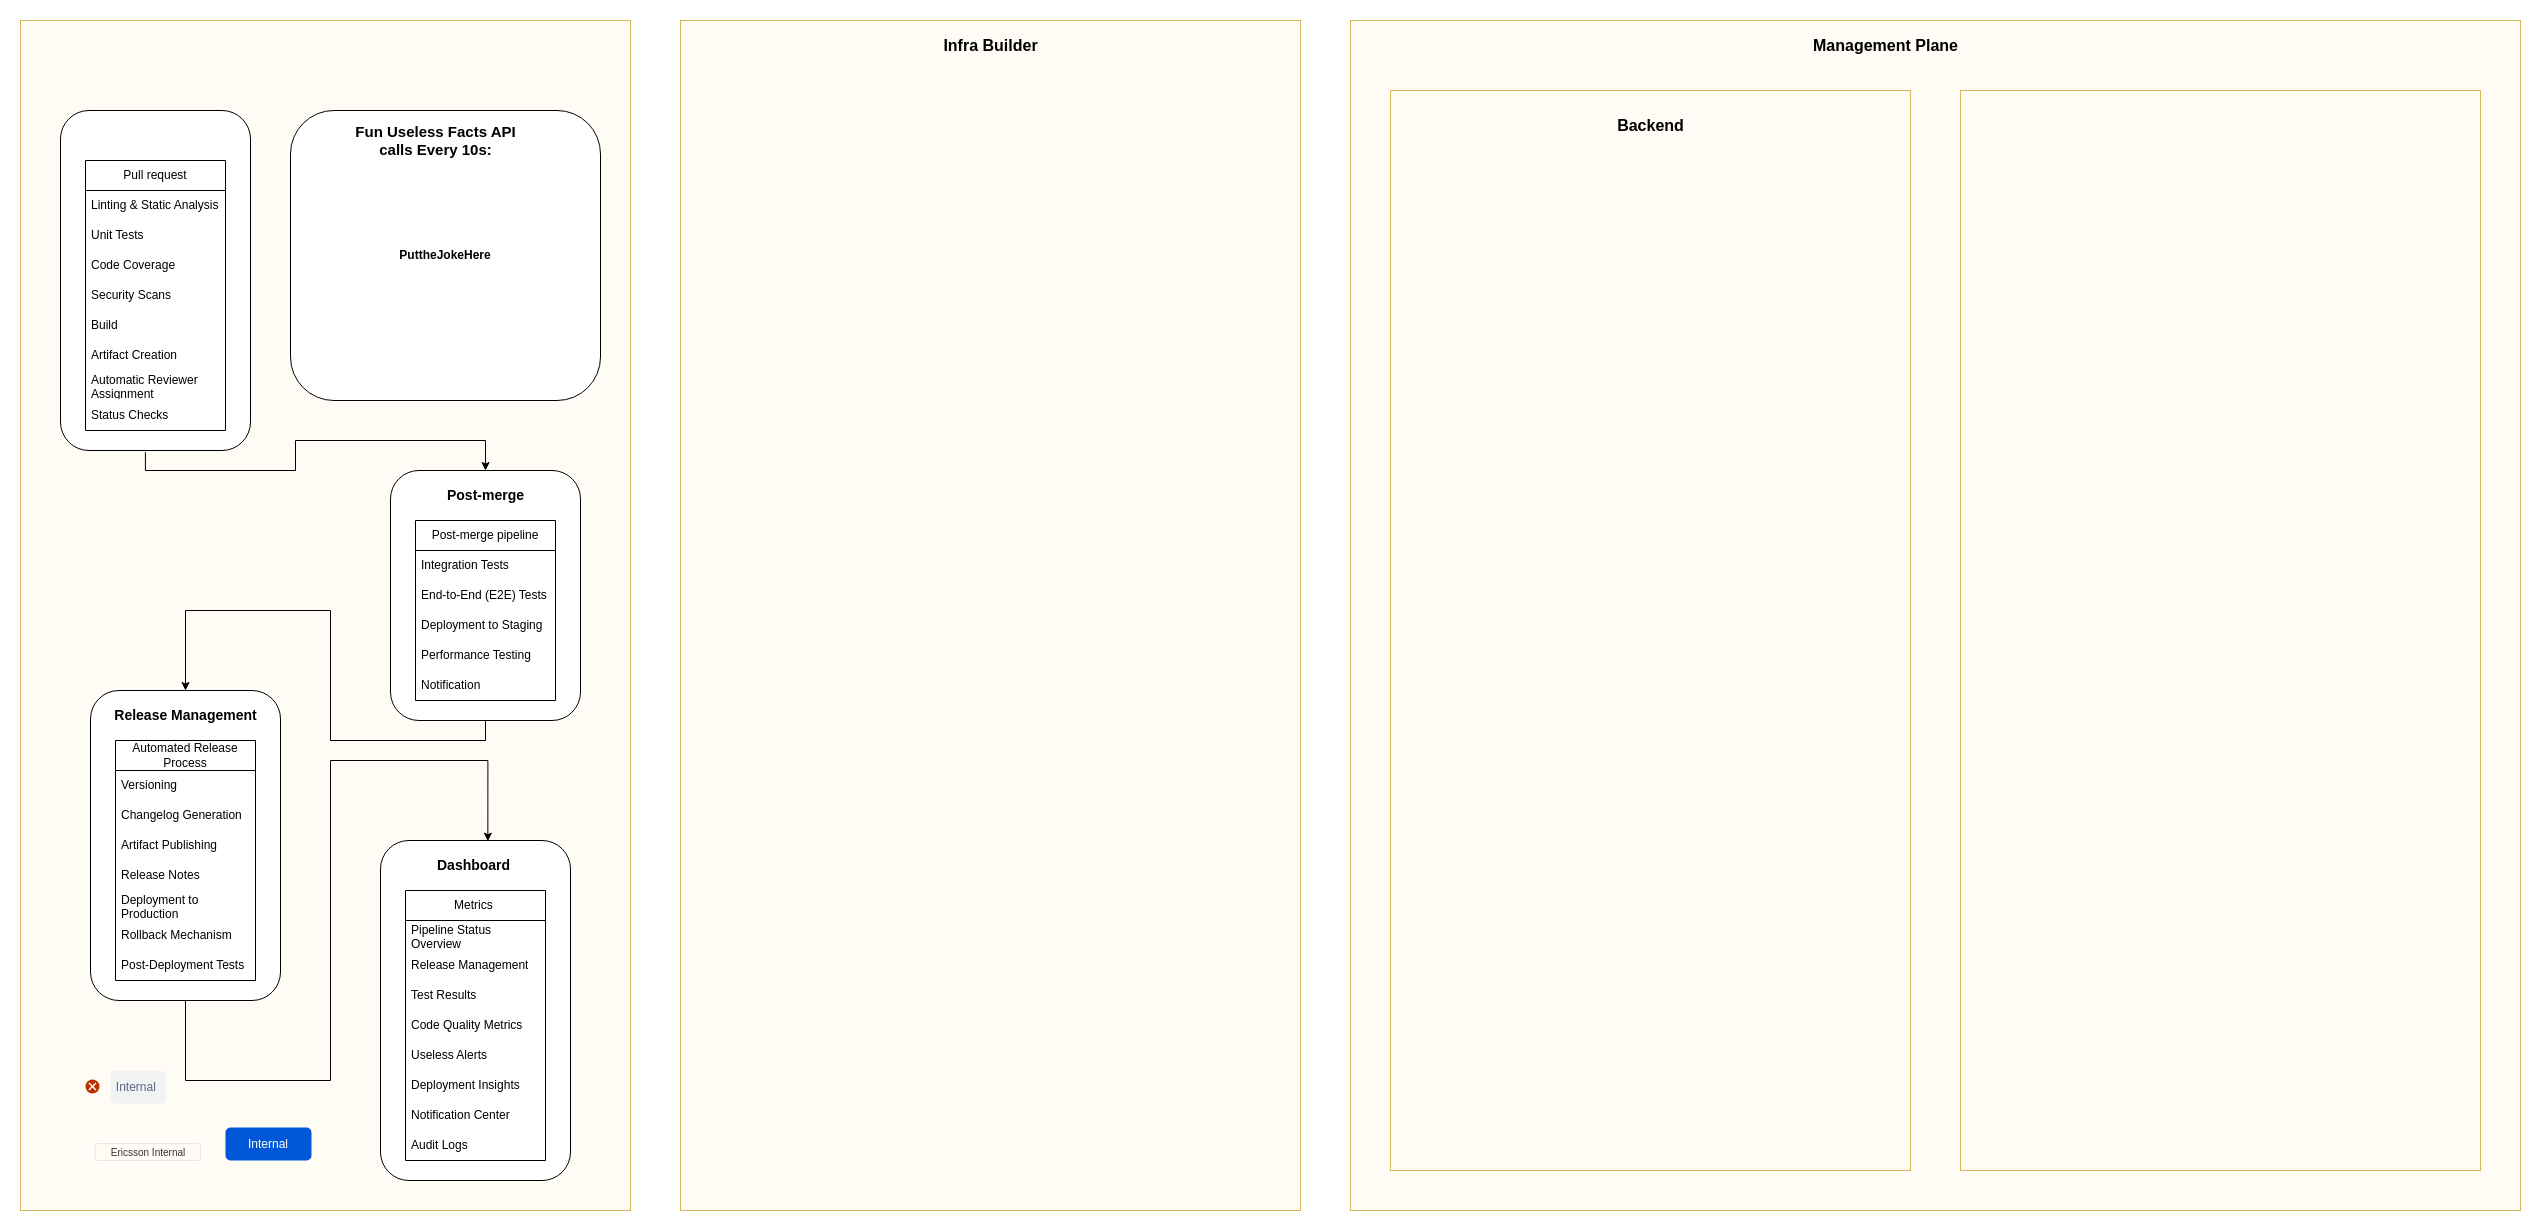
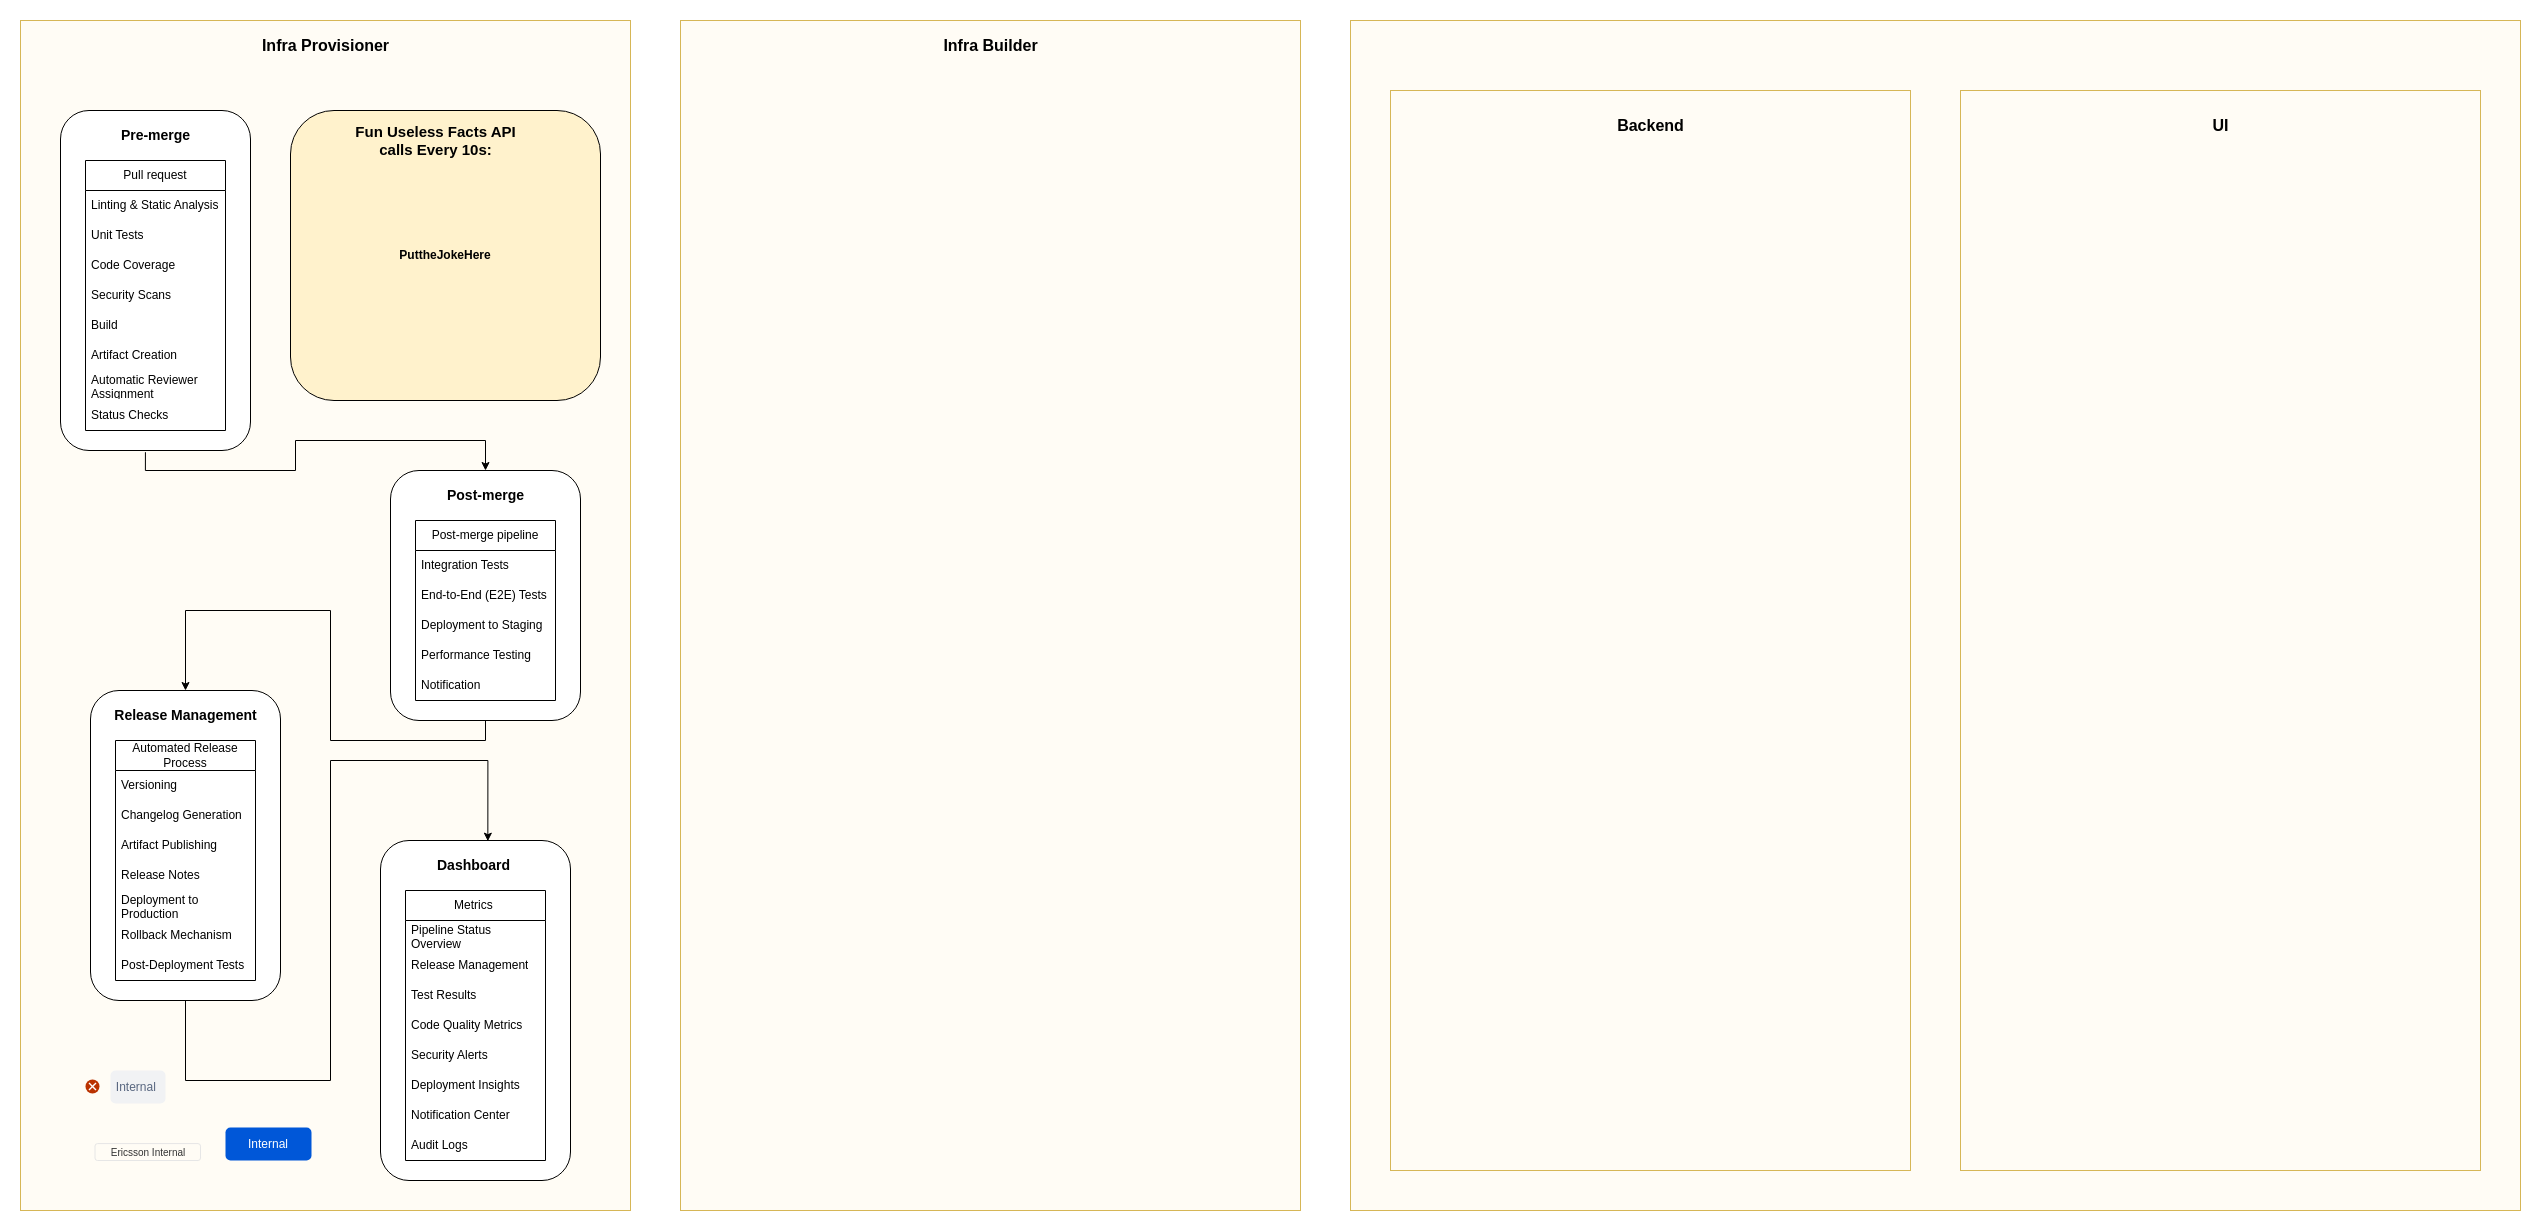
none -> (326, 46)
(1886, 46) -> none
none -> (2221, 126)
none -> (156, 136)
(446, 256) -> (446, 256)
(454, 1056) -> (457, 1056)
